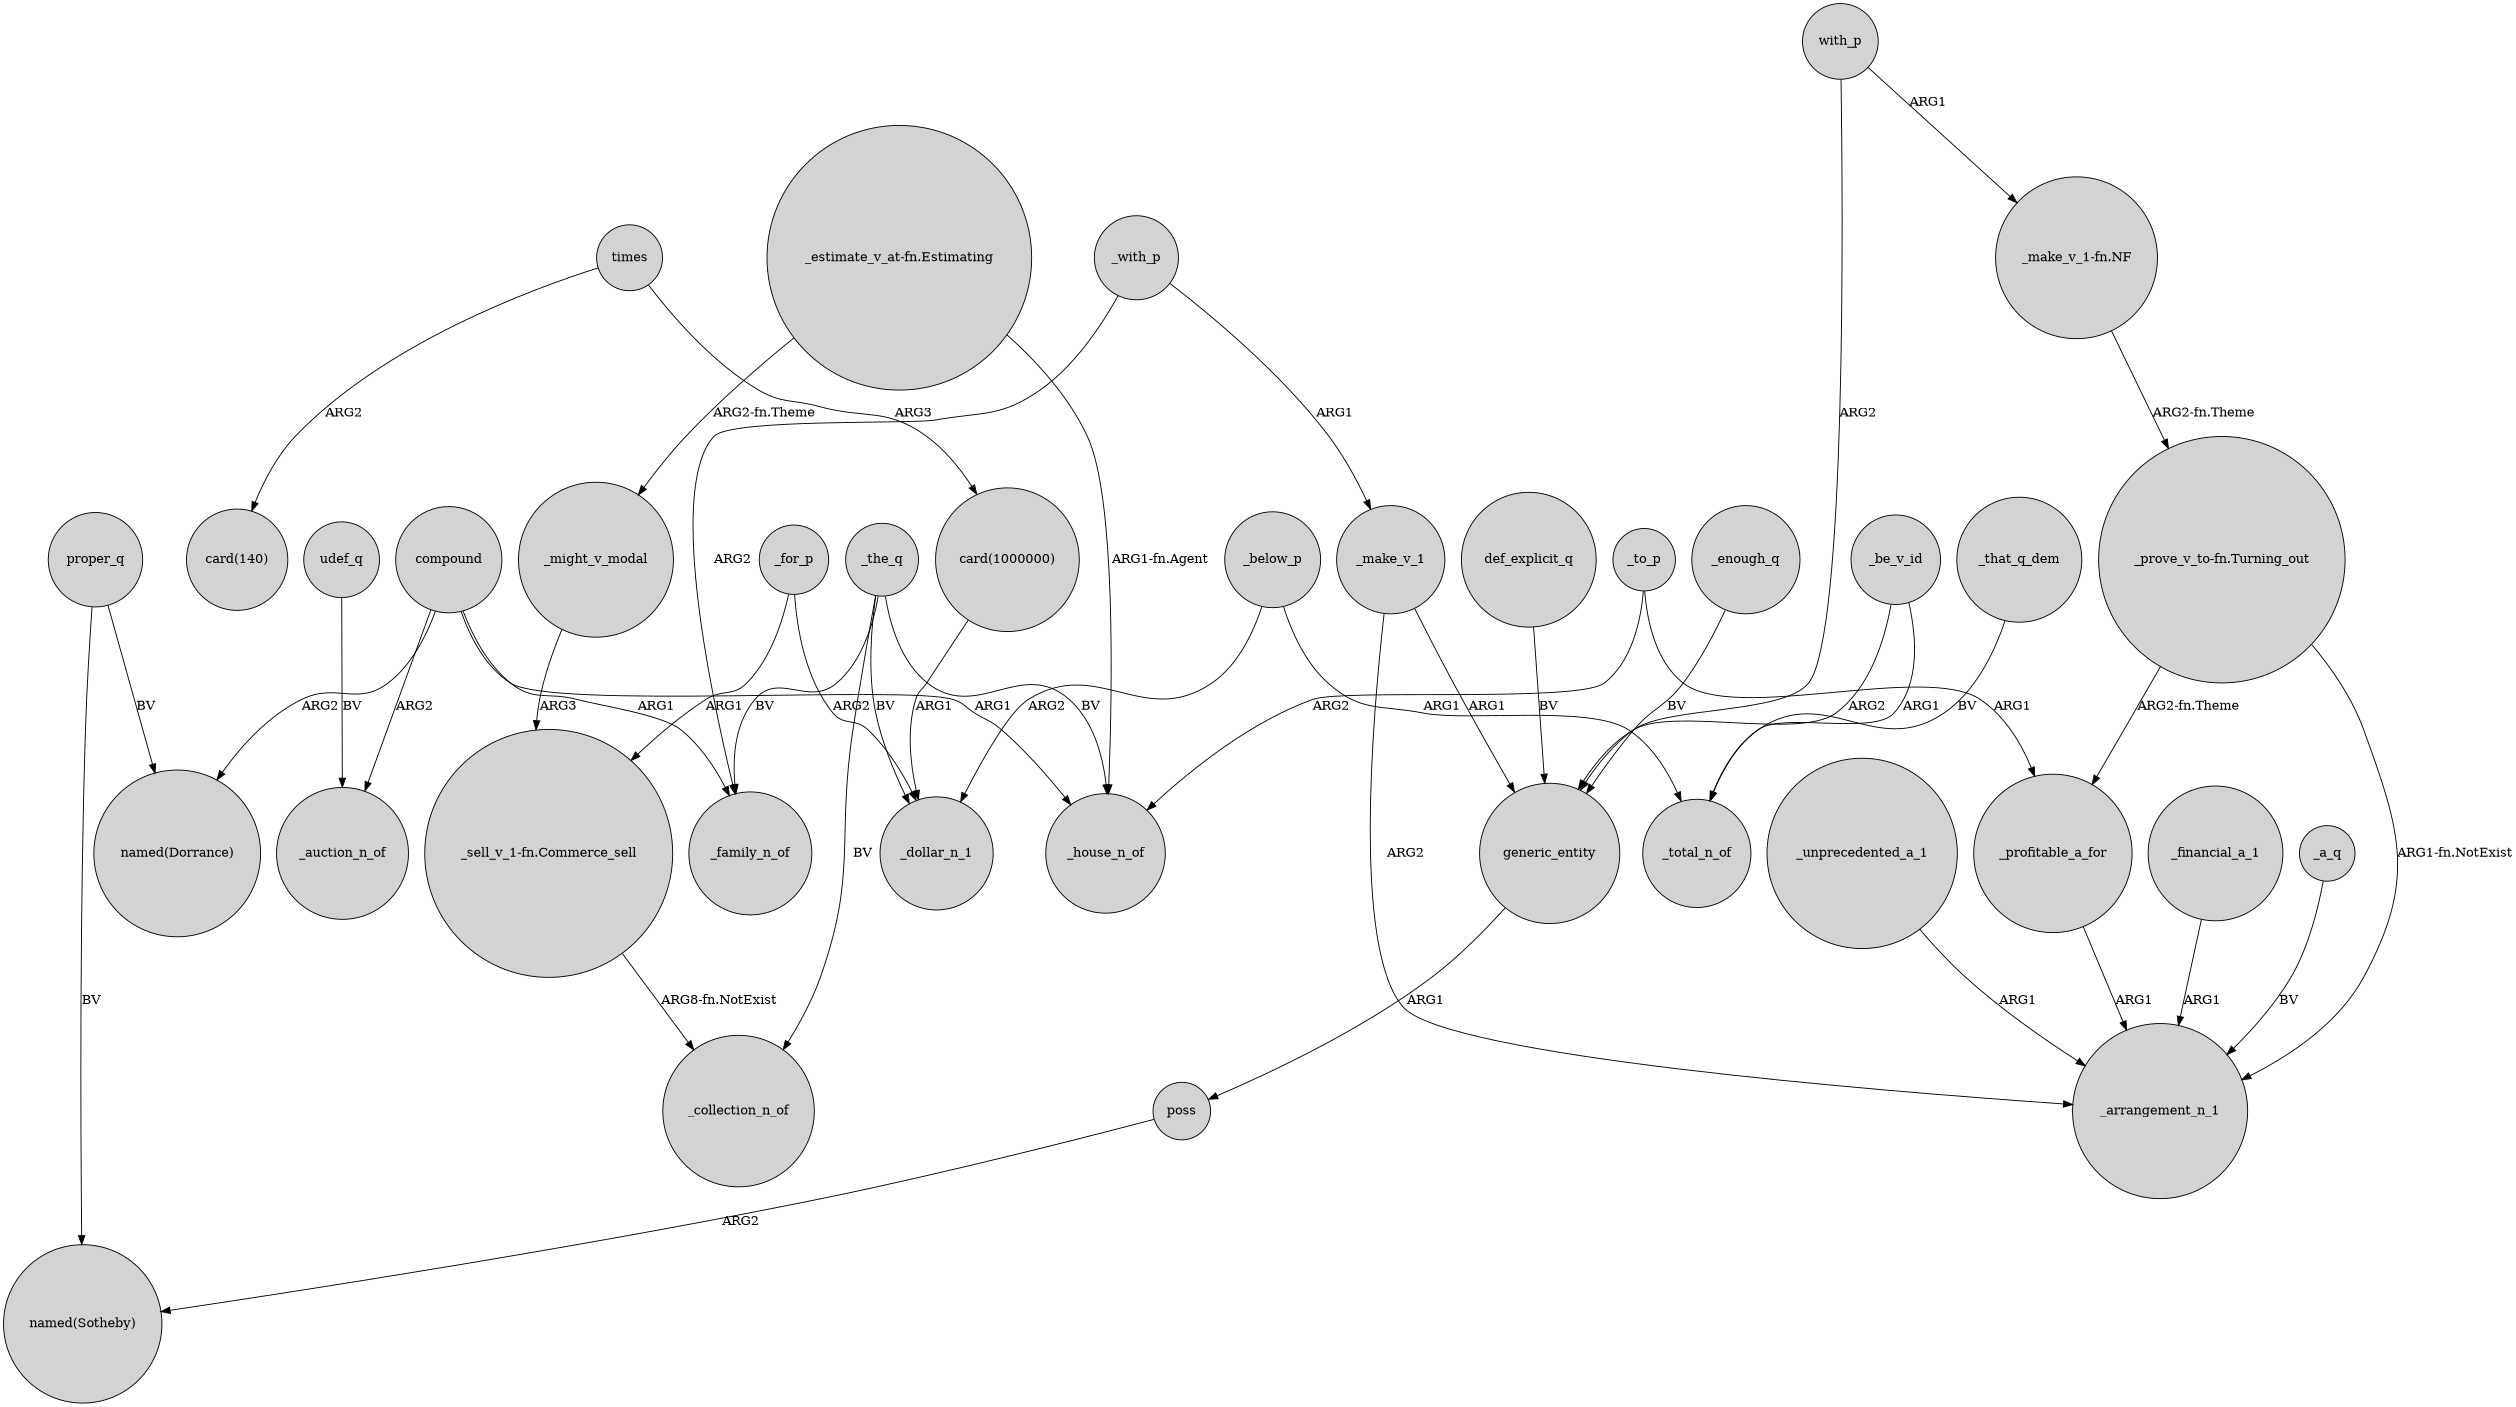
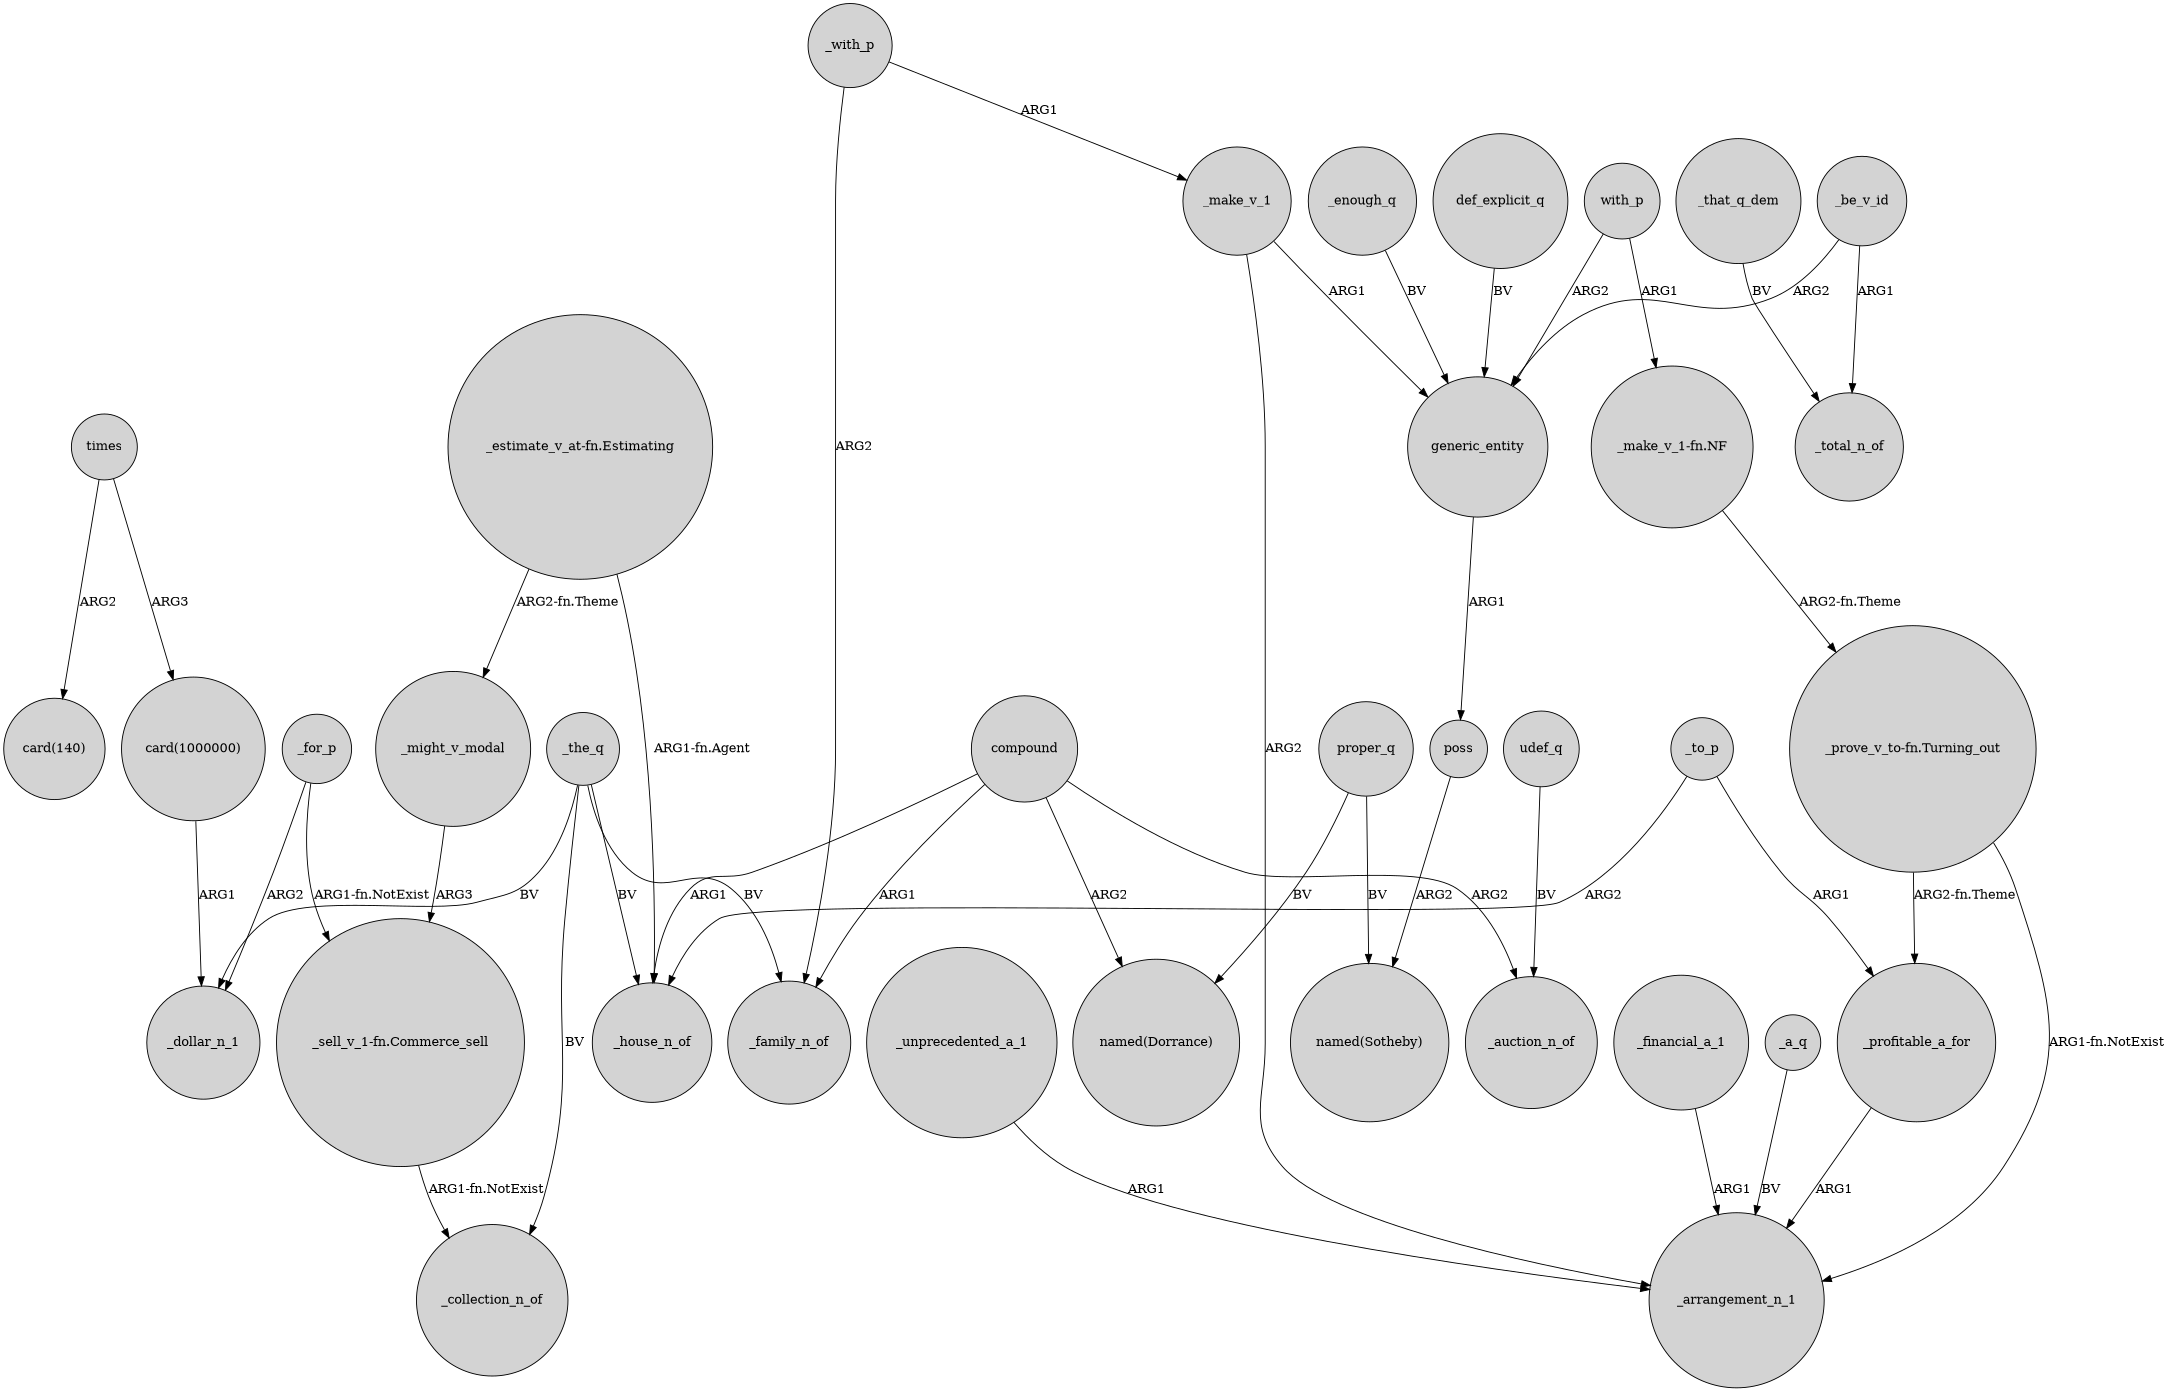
(1273, 560) -> none
(724, 706) -> (372, 895)
(719, 1001) -> (486, 1190)
